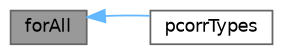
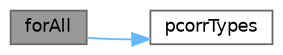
(128, 15) -> (110, 39)
